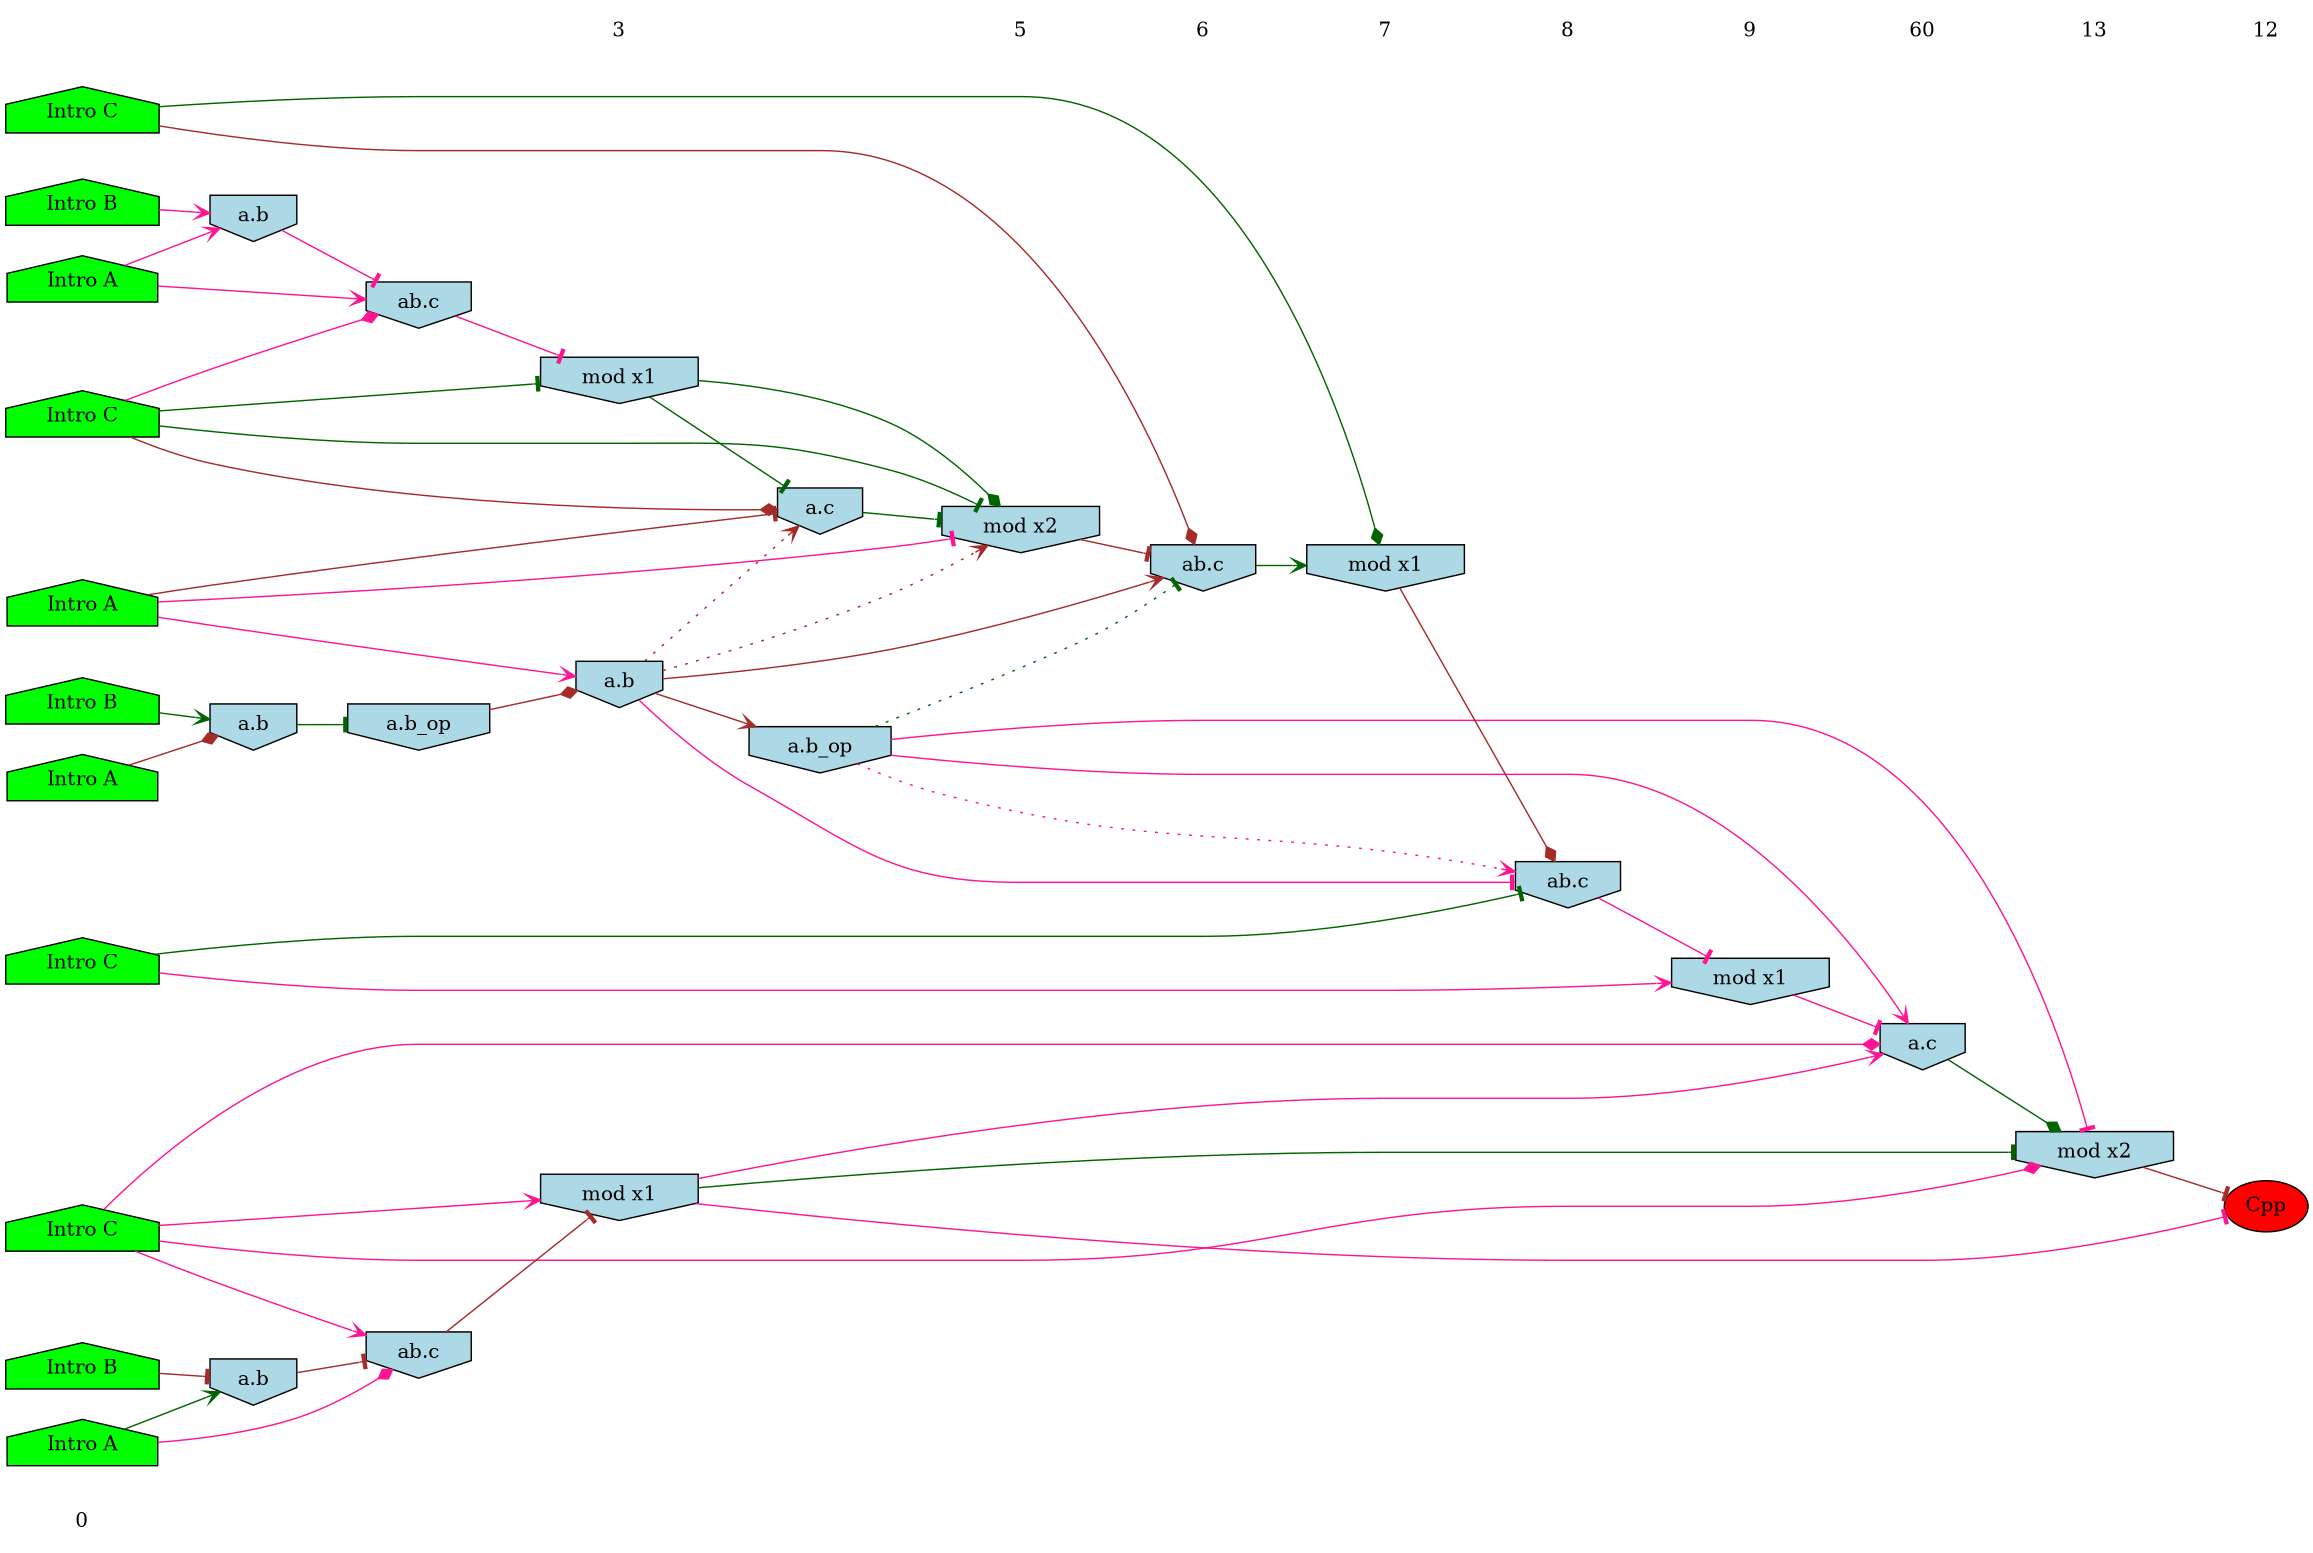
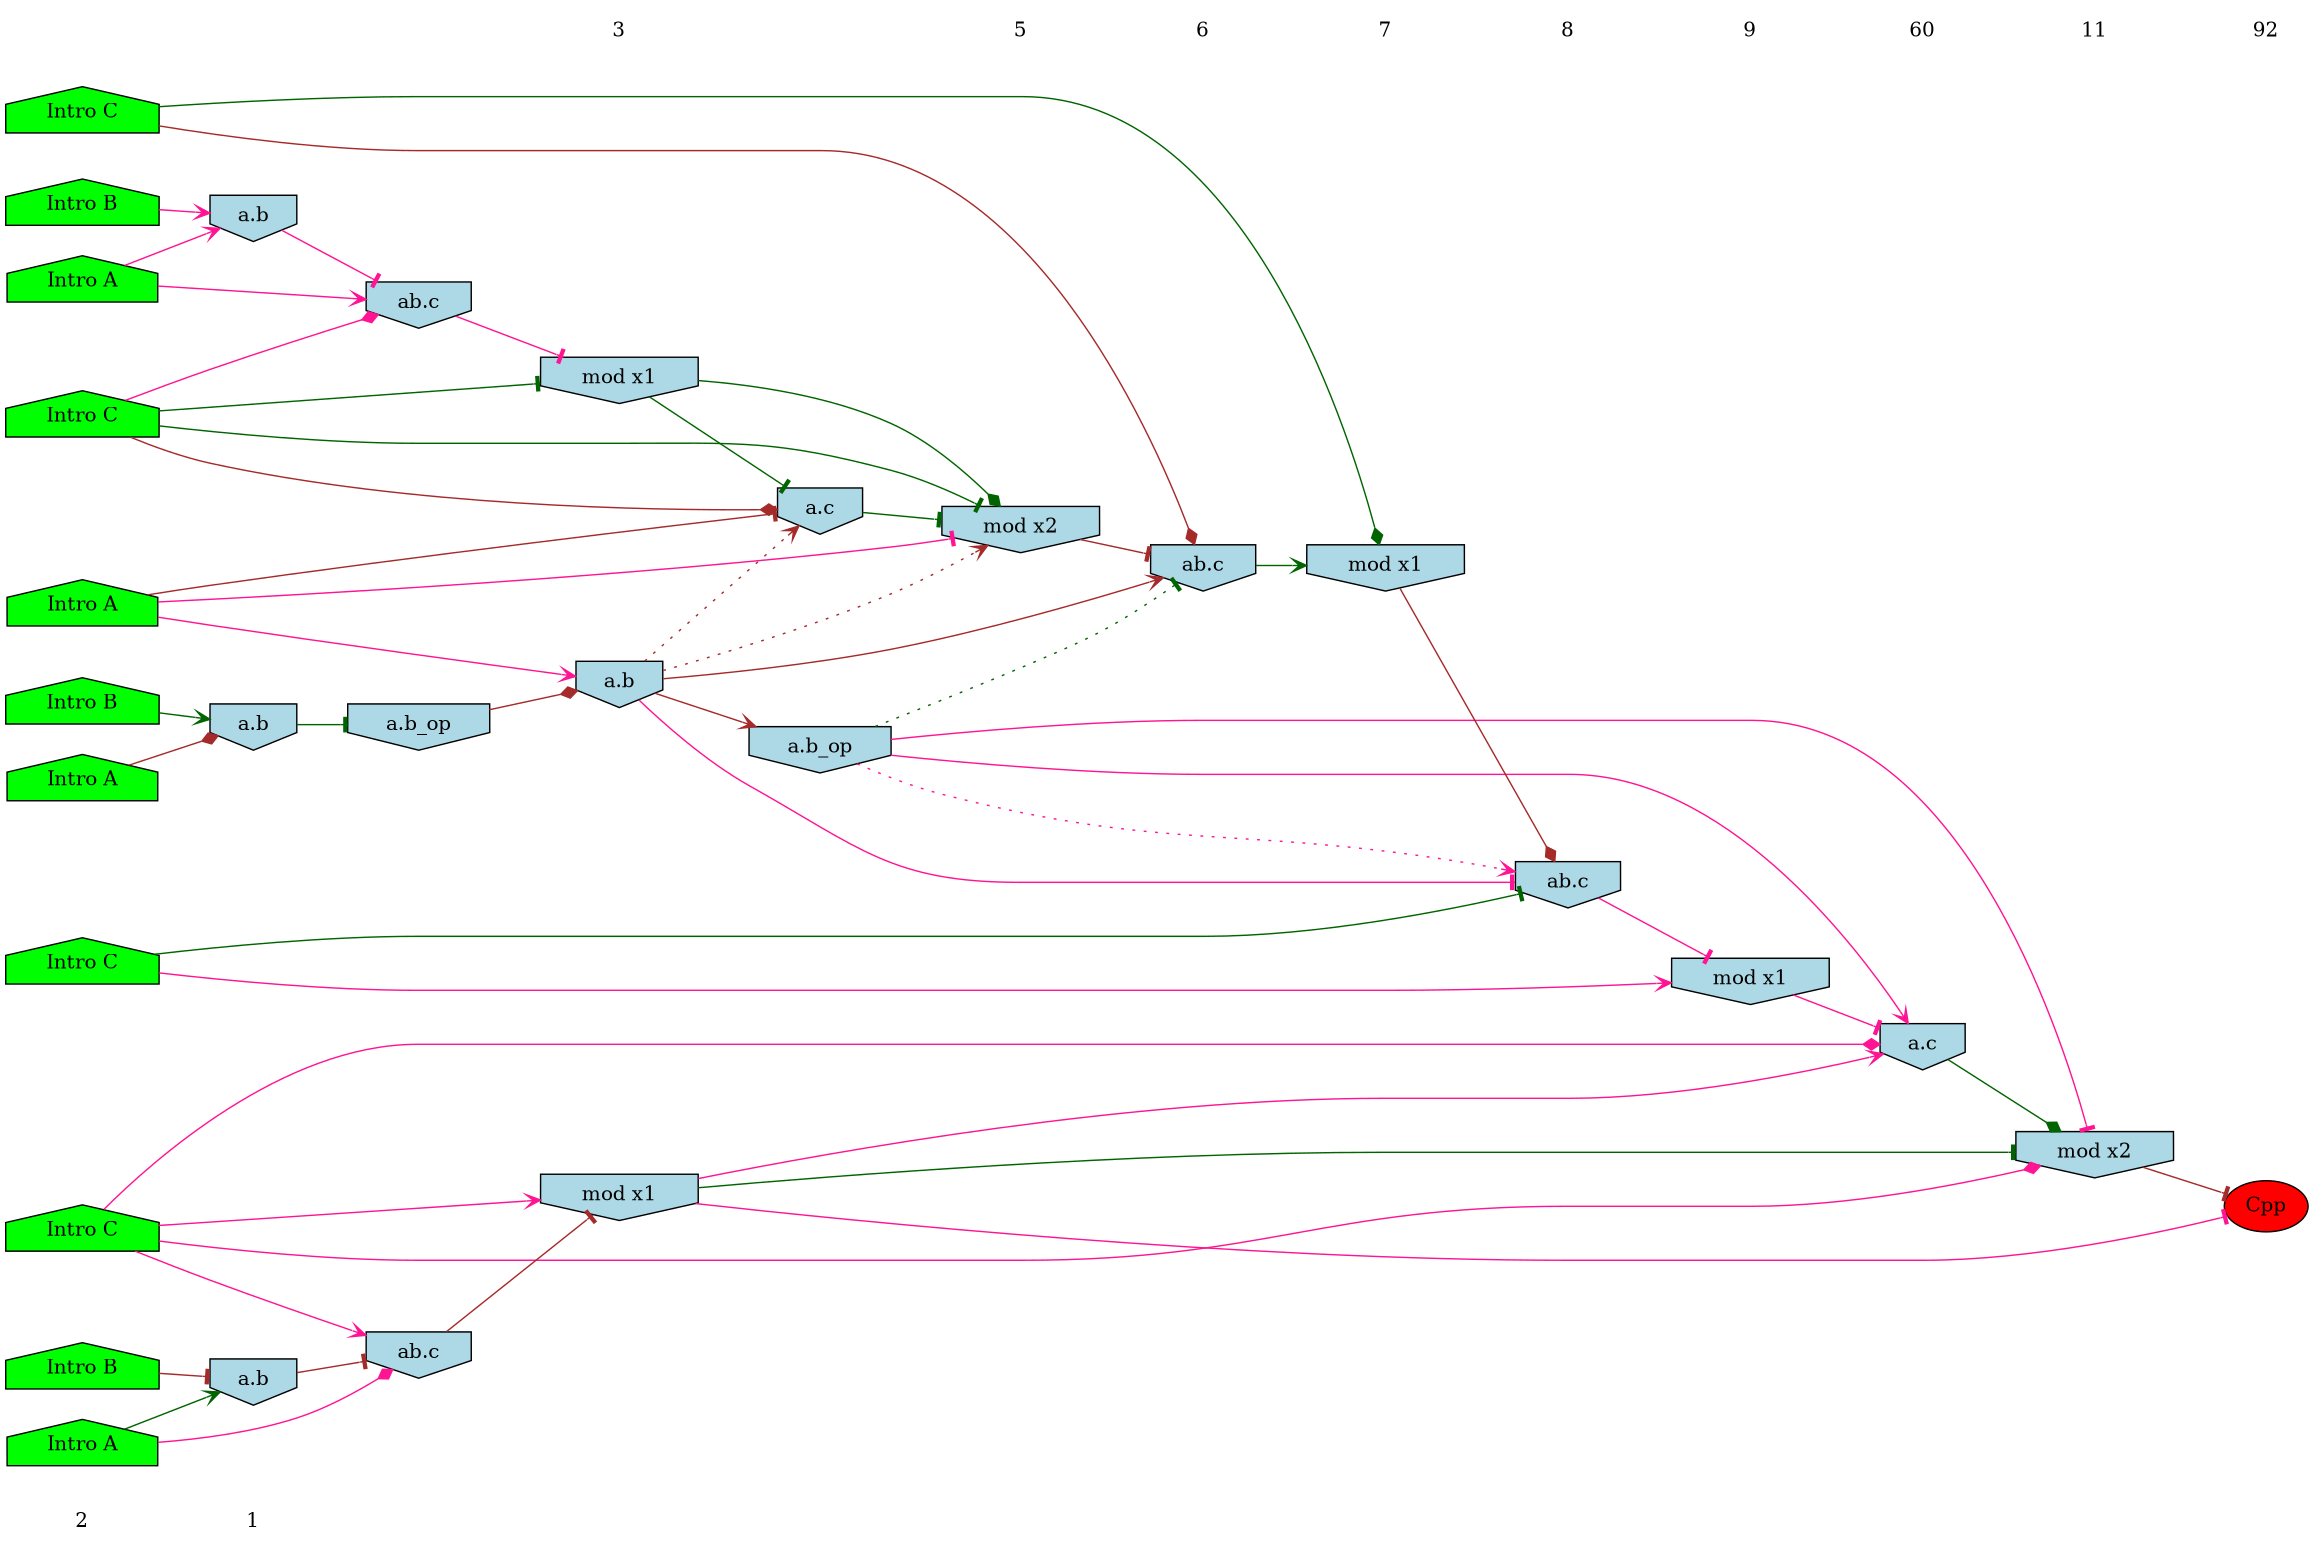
(2095, 31) -> (2095, 31)
(2266, 31) -> (2266, 31)
(82, 1522) -> (82, 1522)
none -> (253, 1522)
